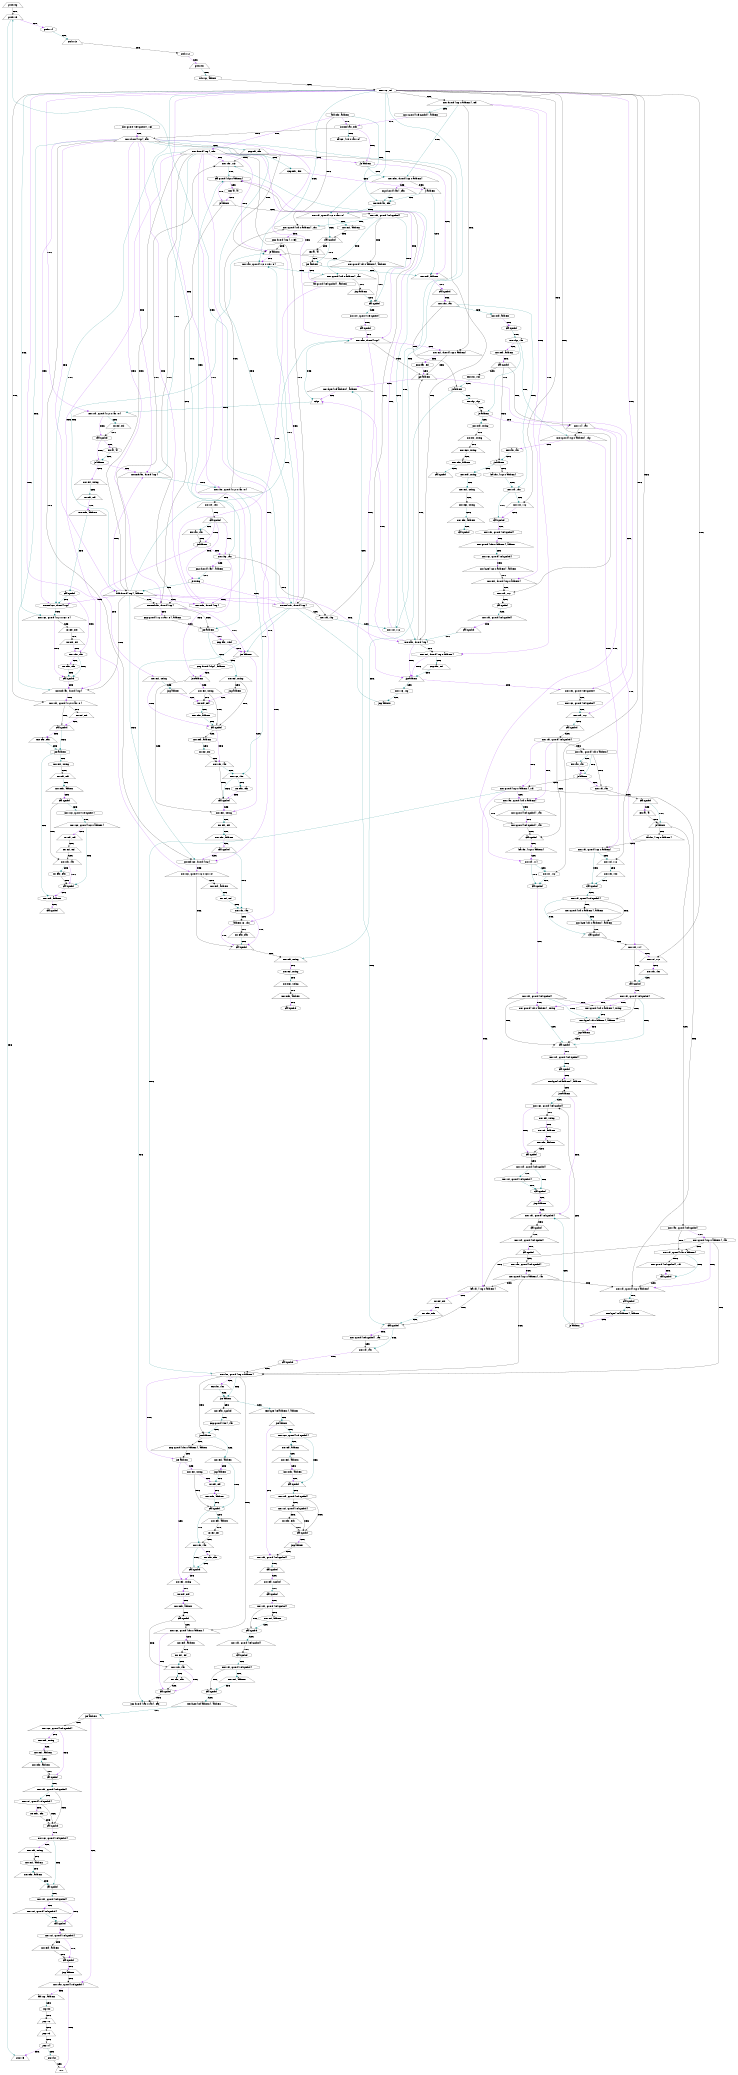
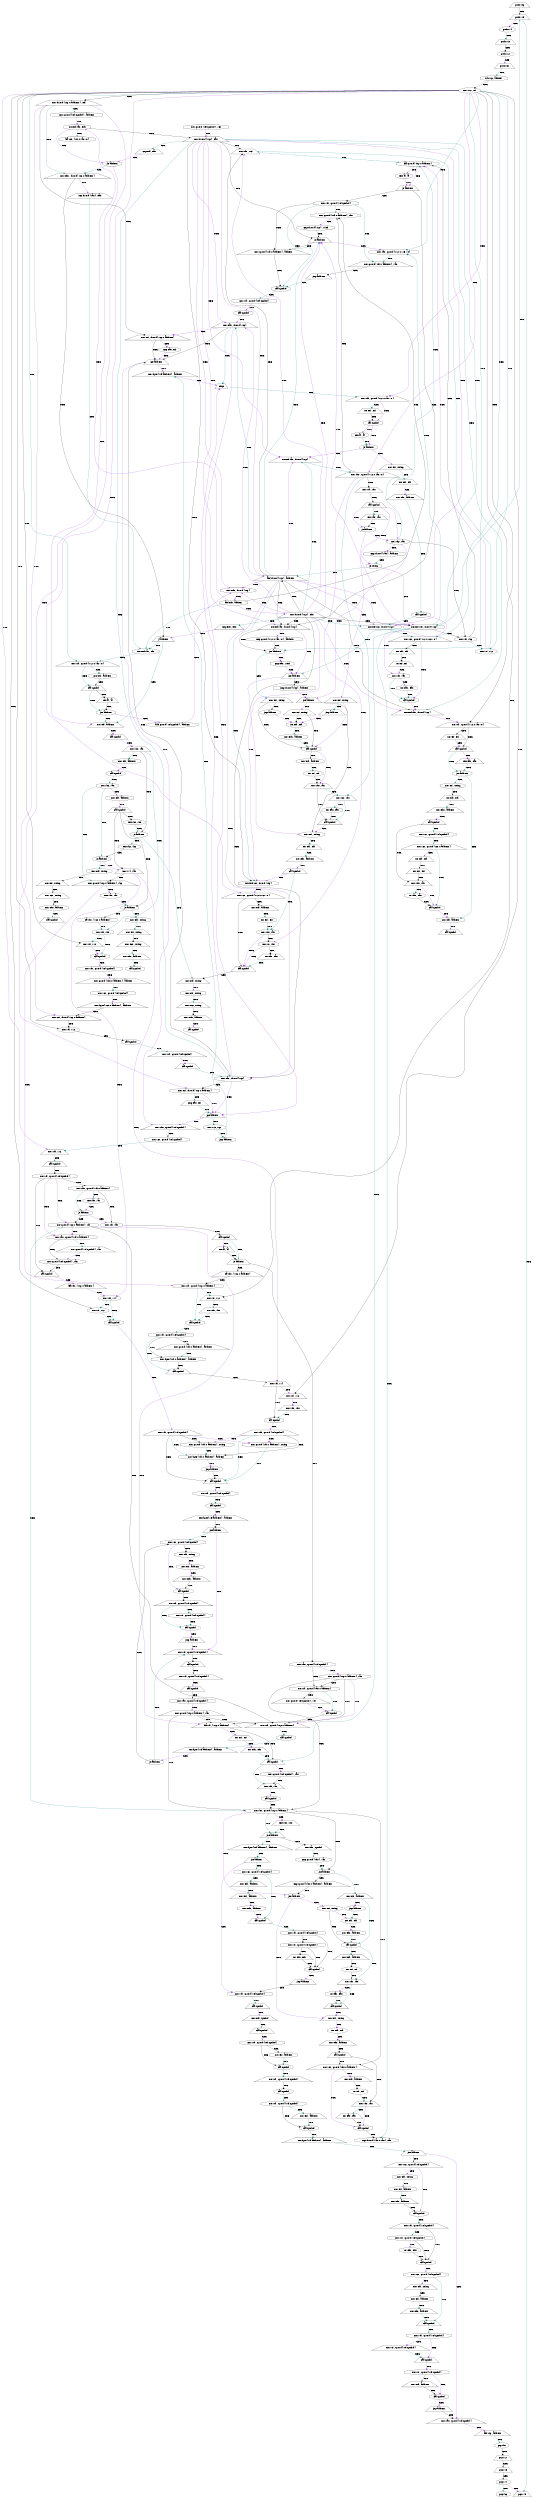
(242, 157) -> (230, 145)
none -> (236, 596)
(241, 923) -> (269, 944)
(61, 2070) -> none
